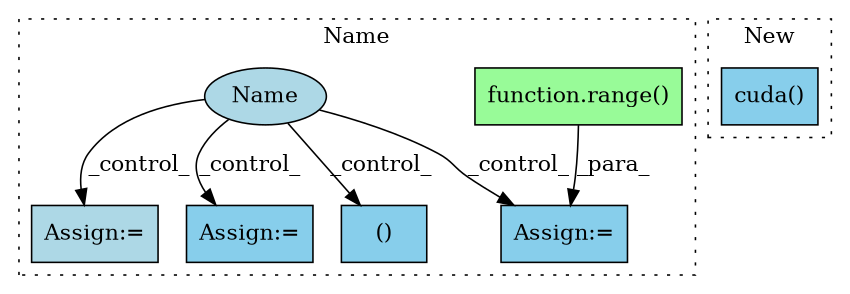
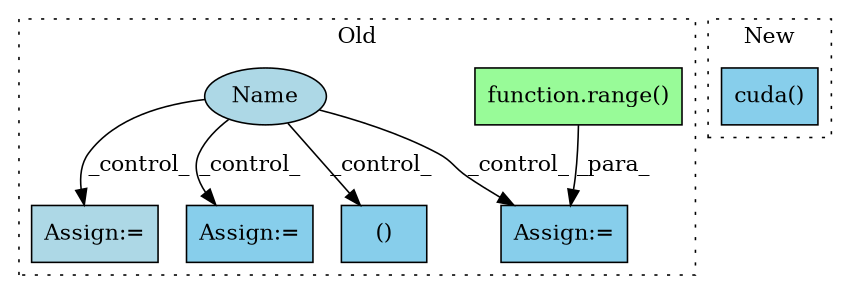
(357, 37) -> (357, 37)
